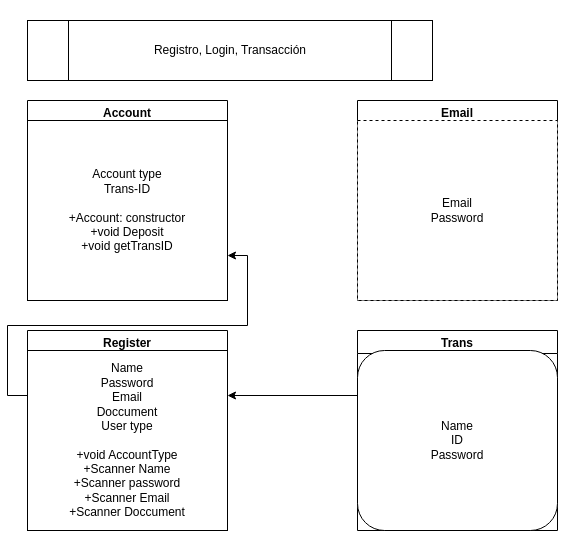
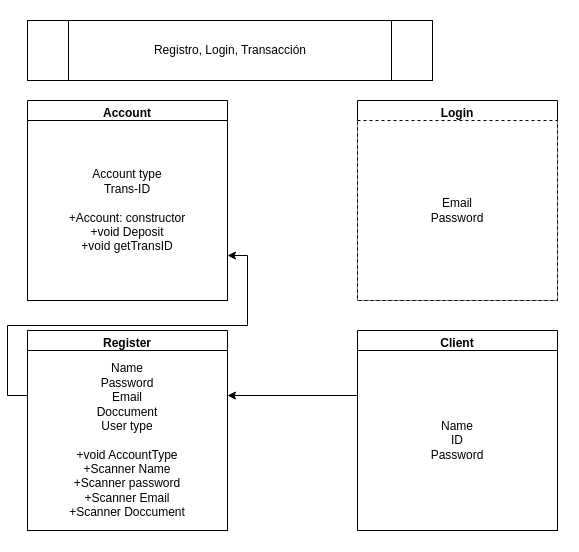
(457, 113) -> (457, 113)
(457, 343) -> (457, 343)
(458, 441) -> (458, 441)
